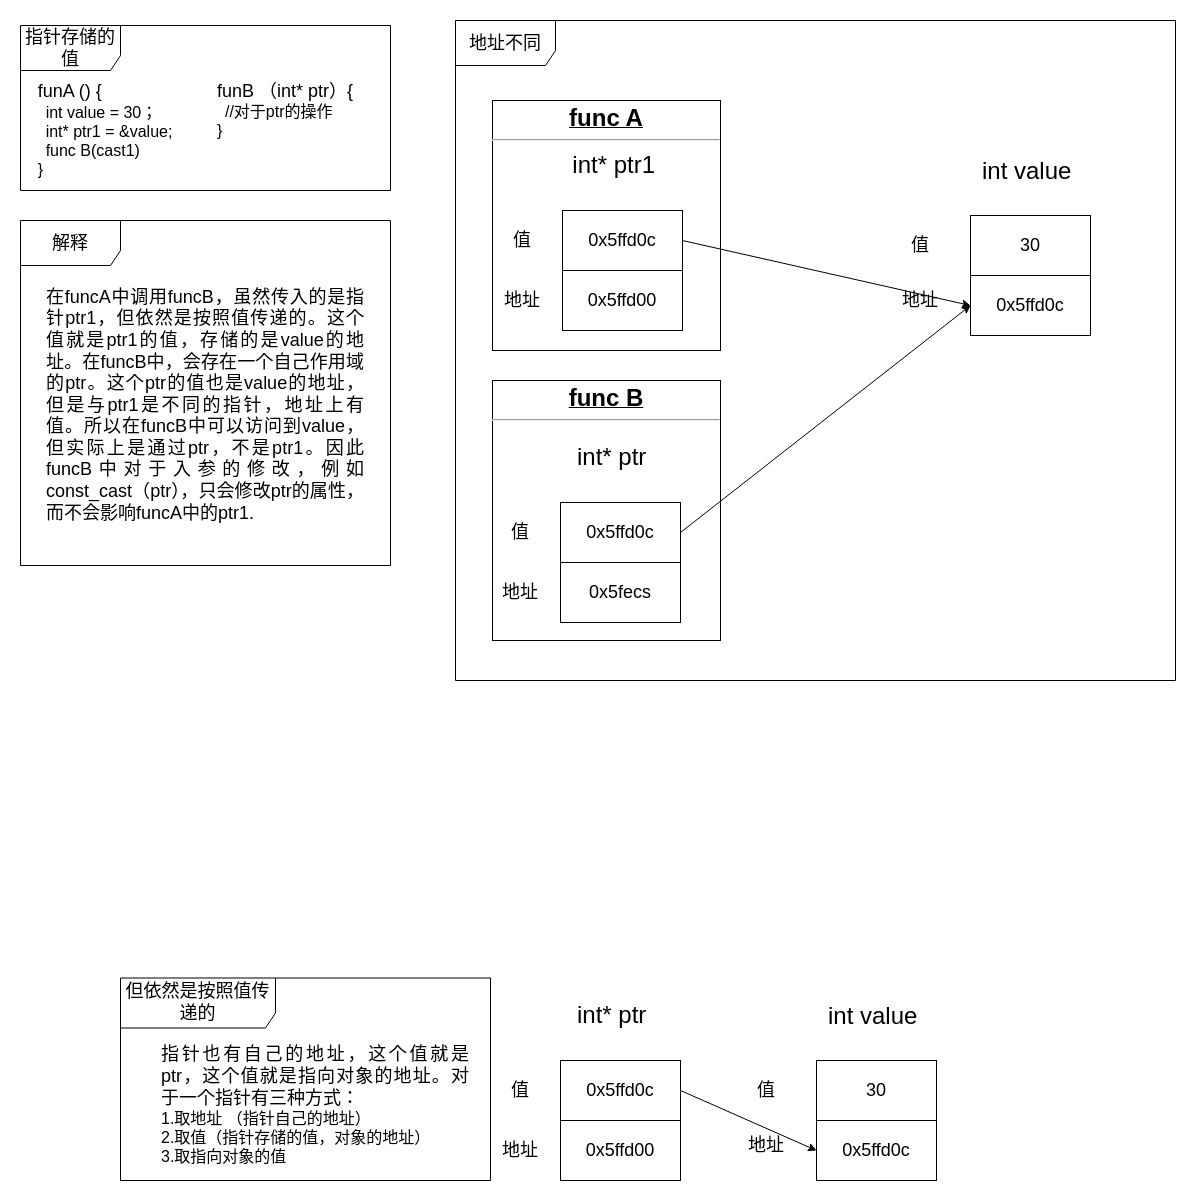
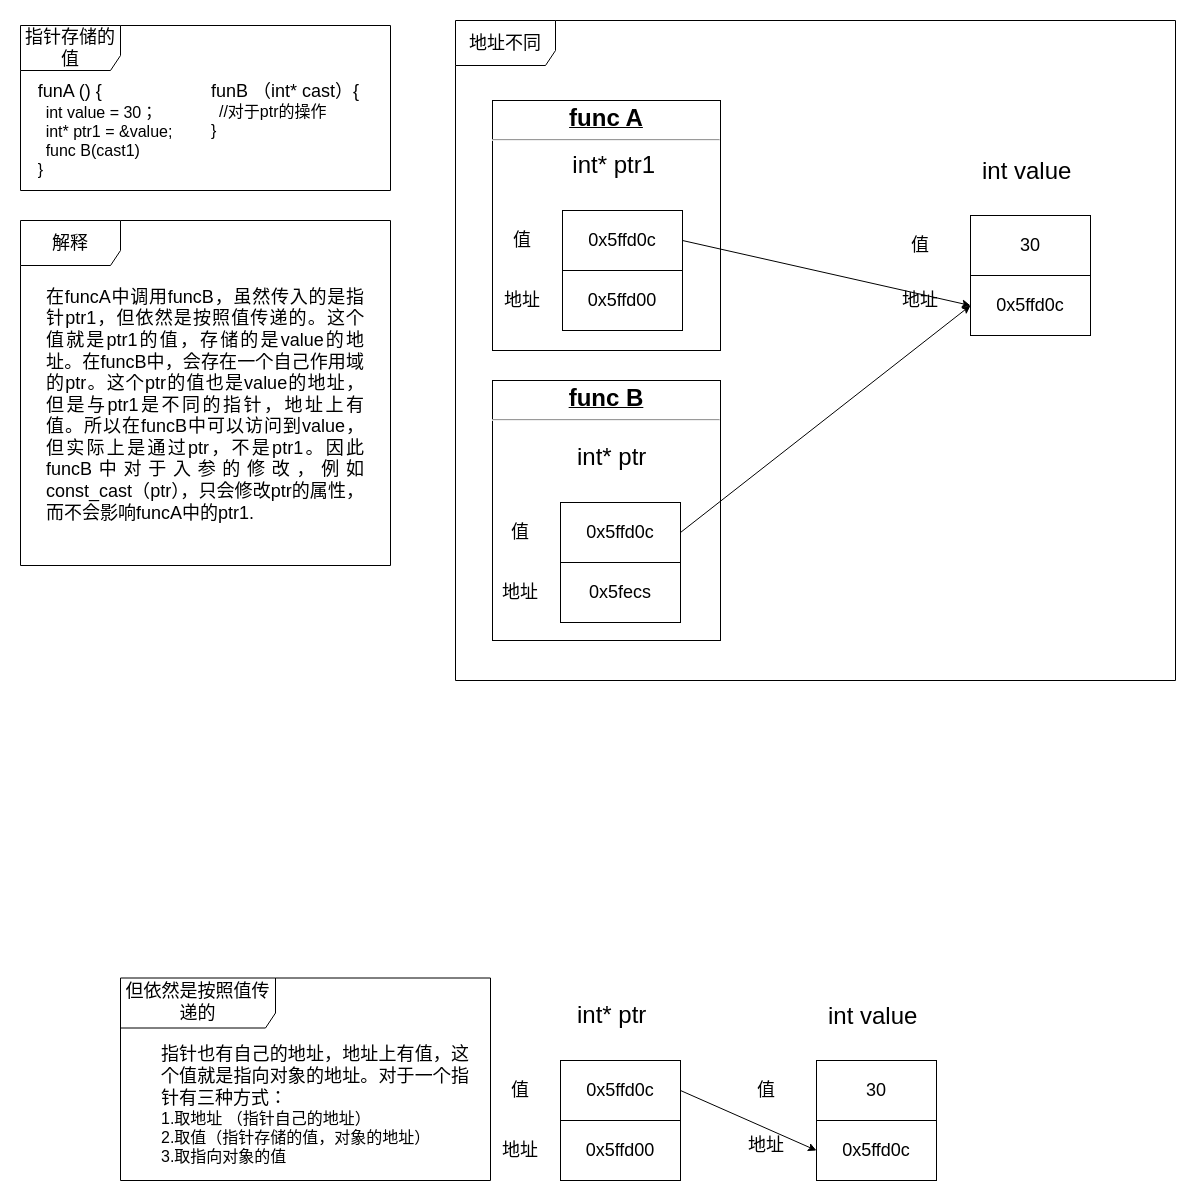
(286, 111) -> (286, 111)
(316, 1106) -> (316, 1106)
